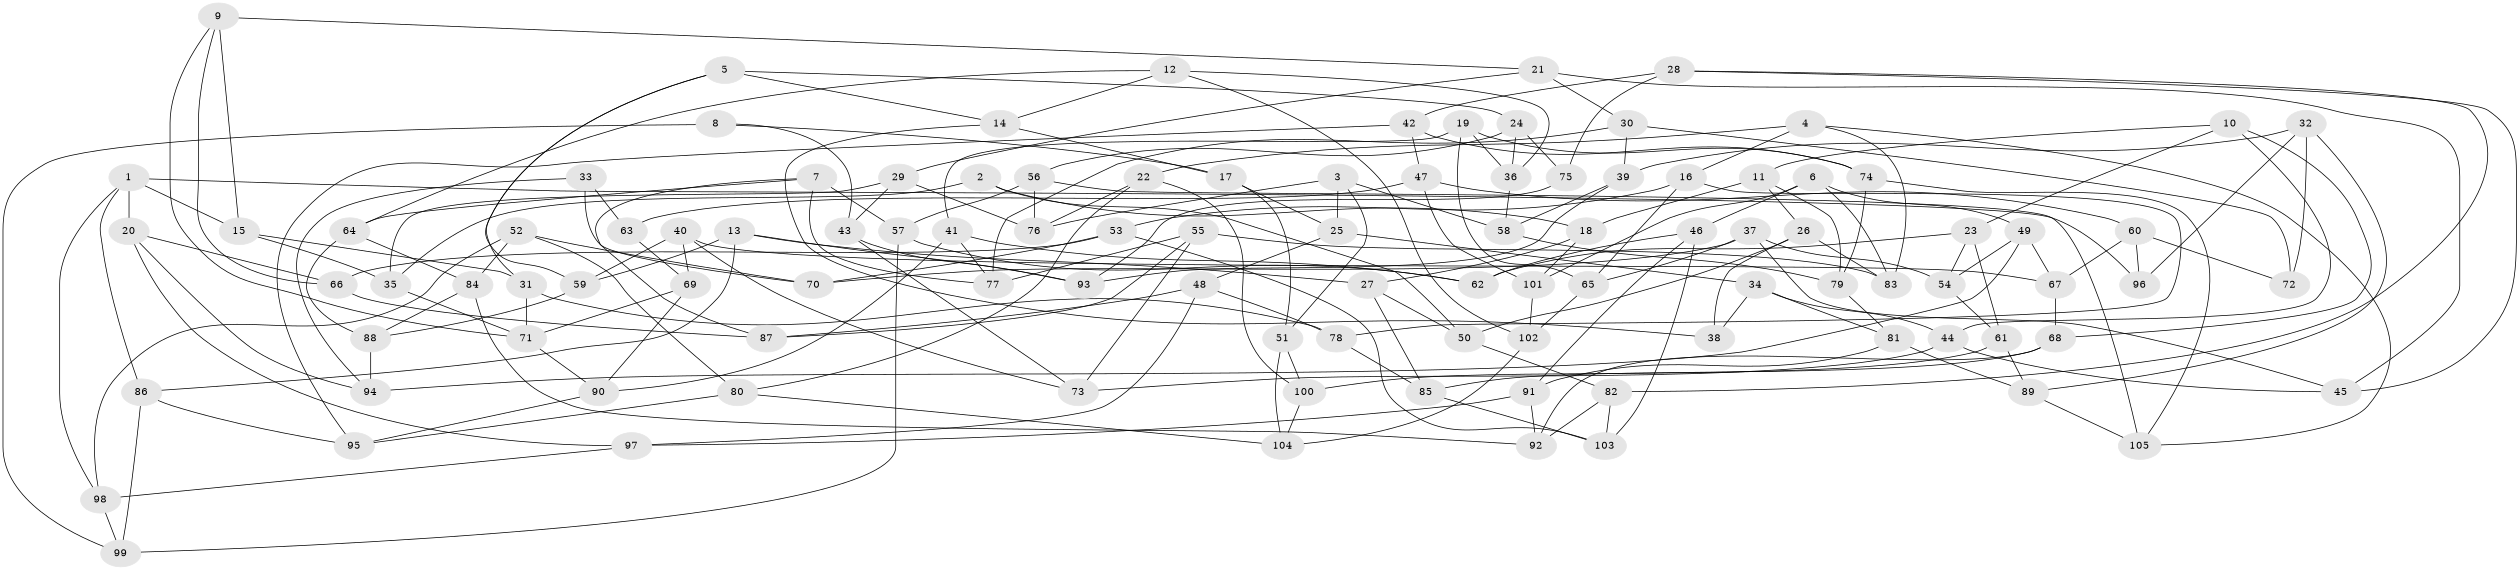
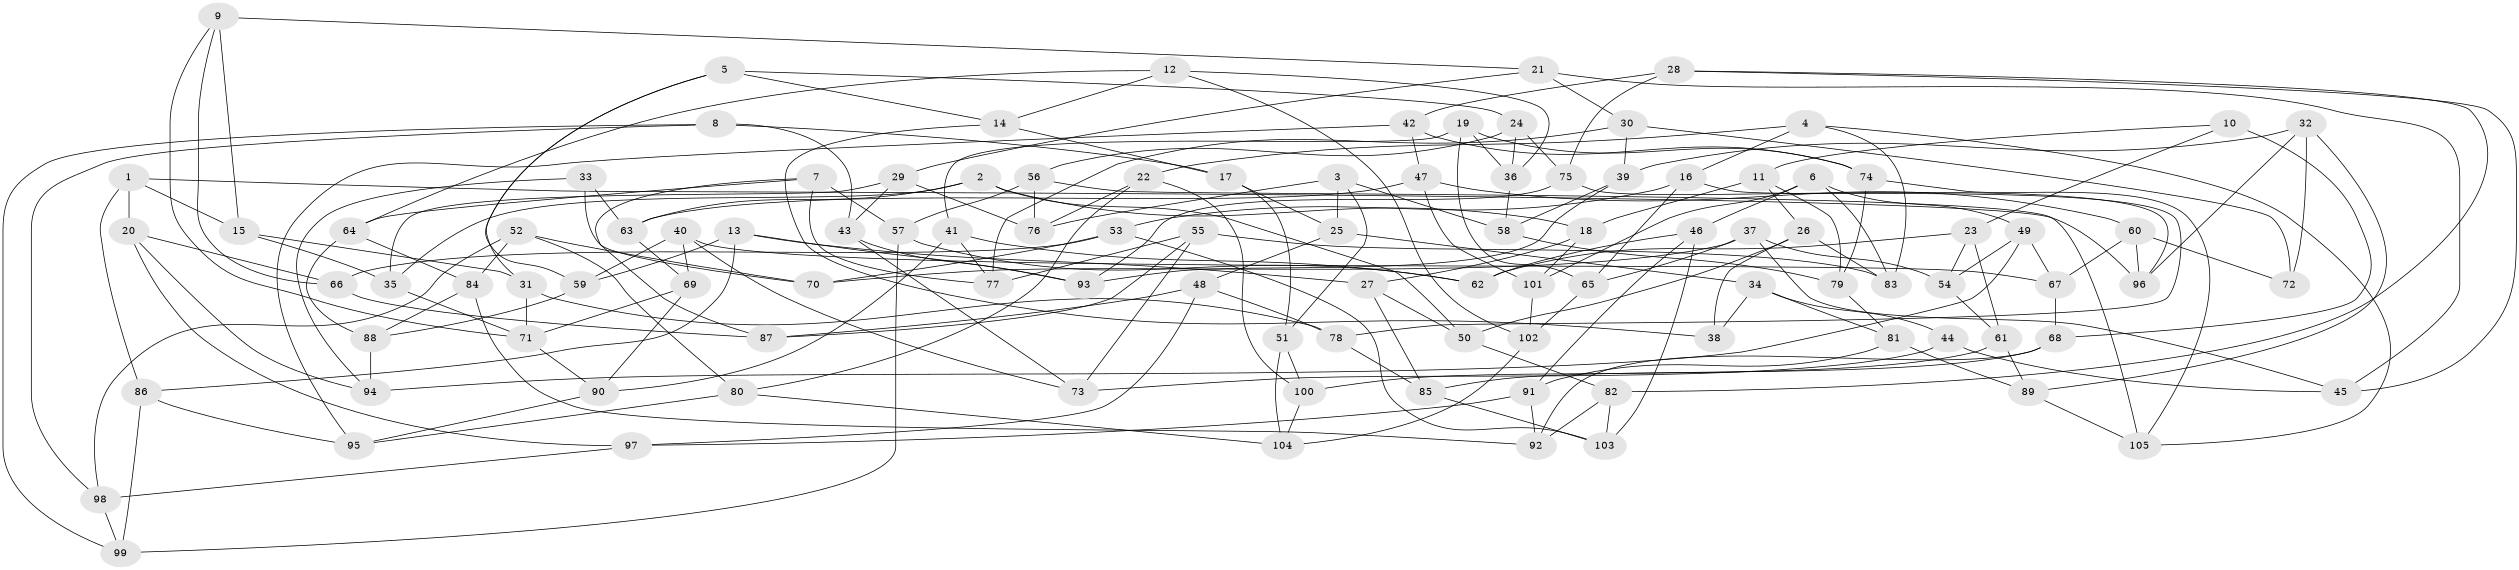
none -> (1904, 193)
none -> (802, 200)
(2239, 314) -> none
(60, 332) -> (207, 148)
